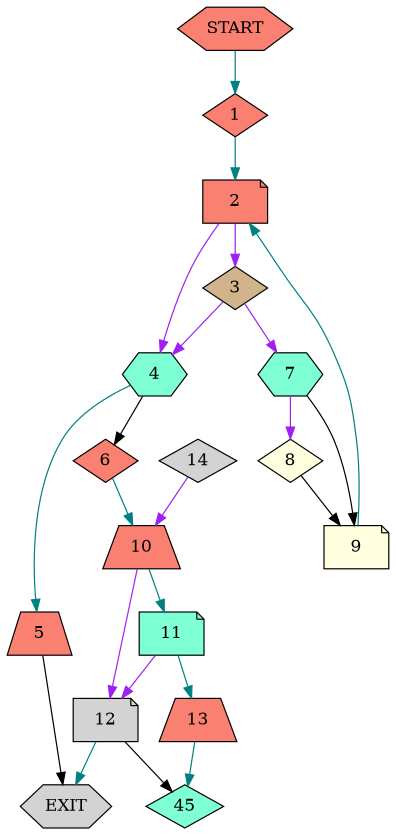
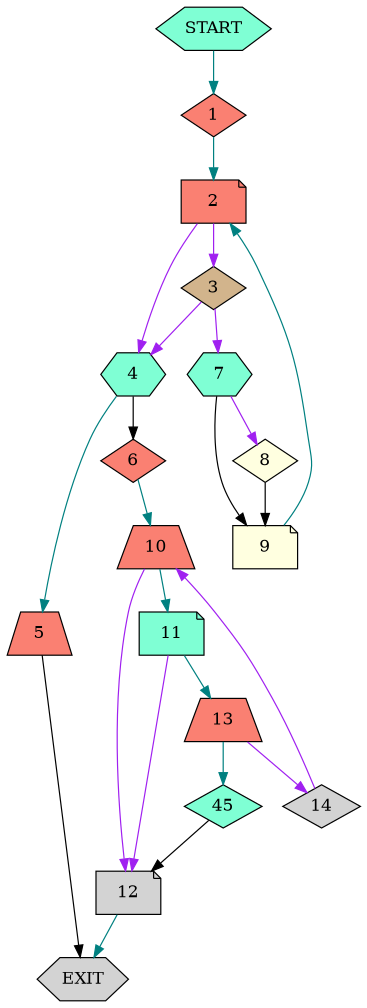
(235, 29) -> (214, 29)
(144, 762) -> (185, 842)
none -> (273, 763)
